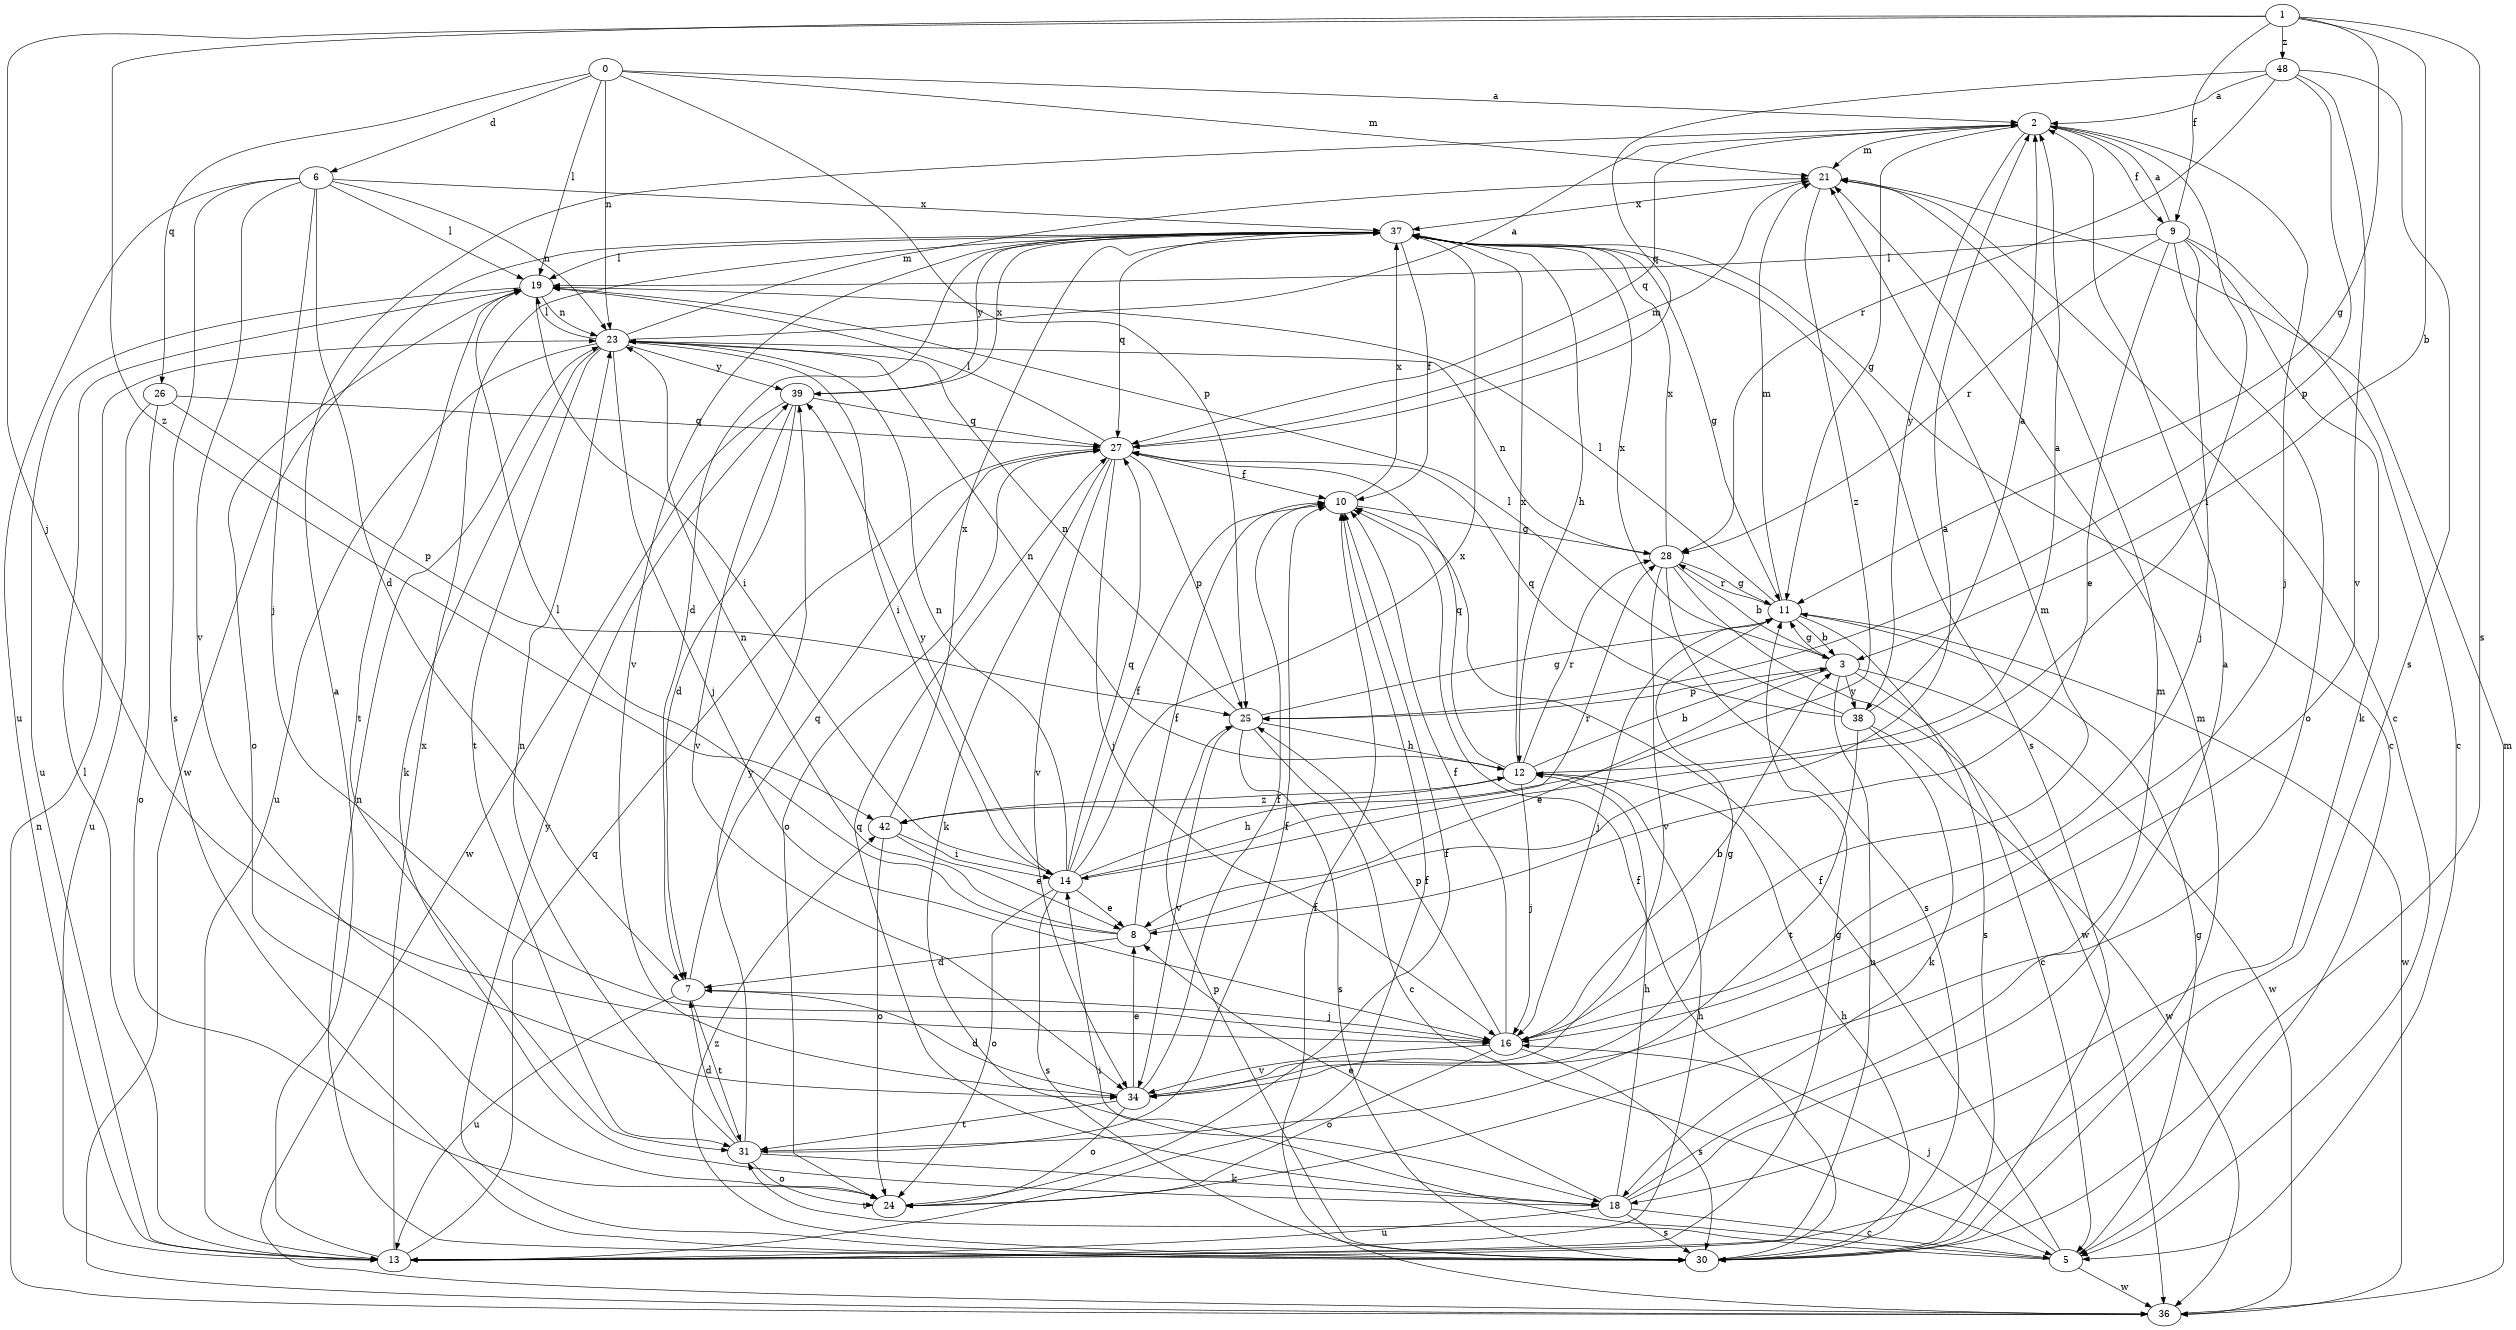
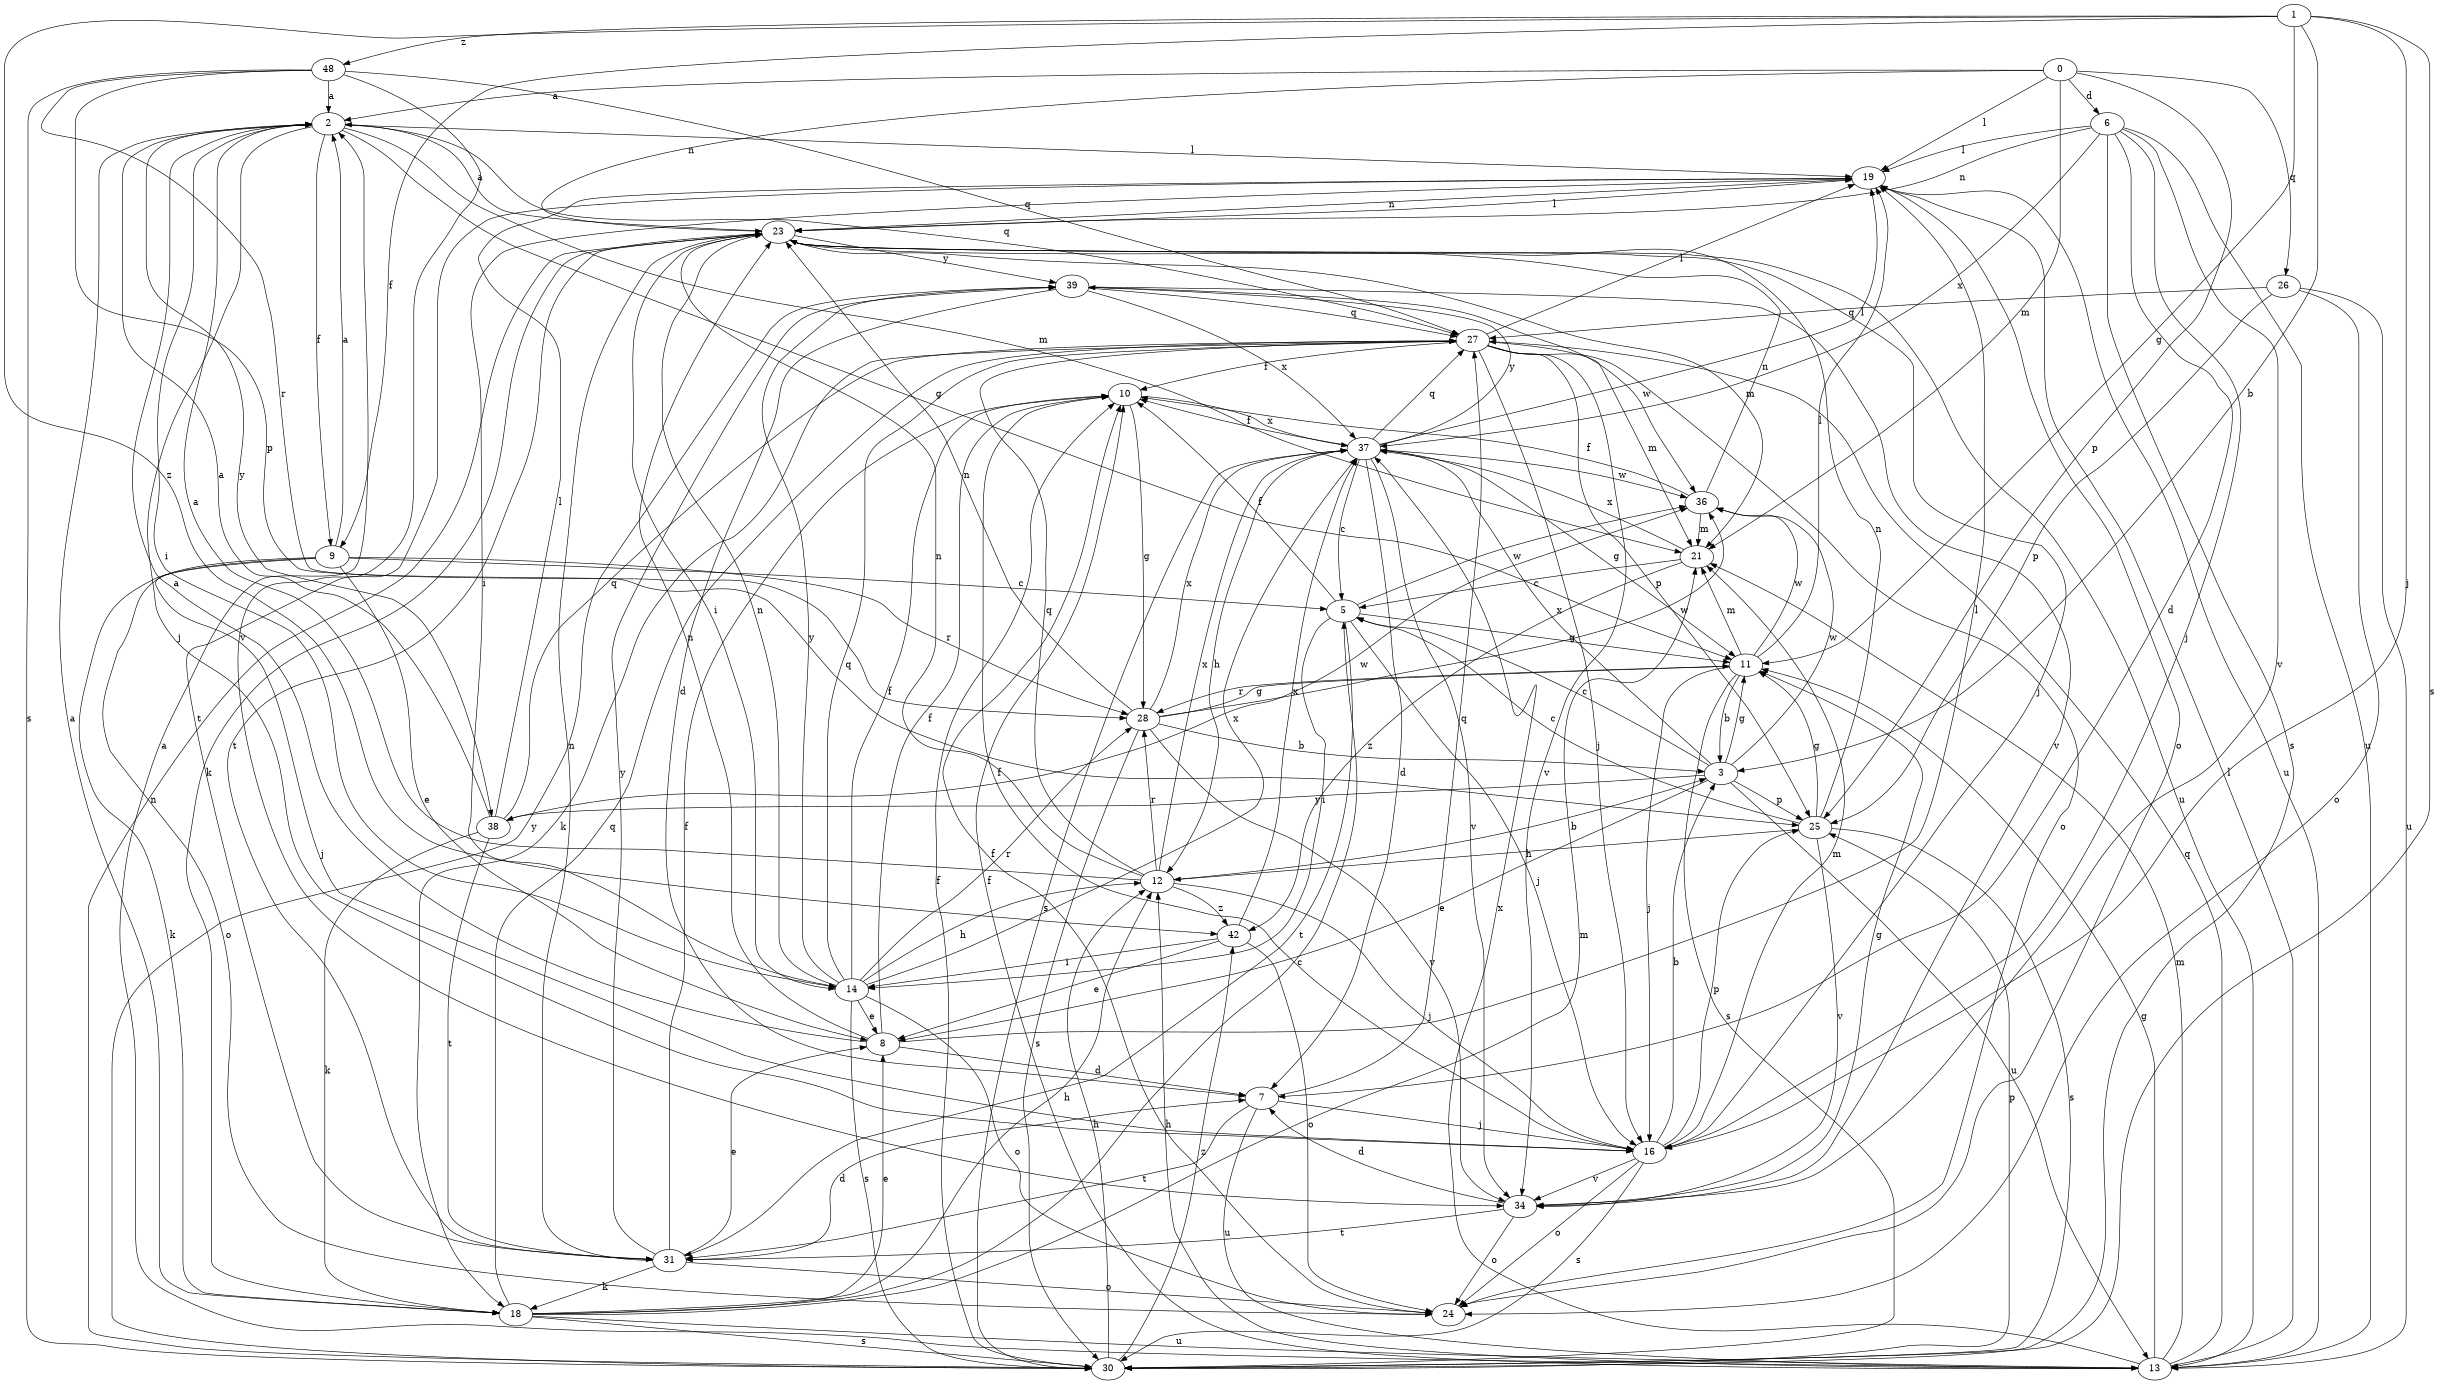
(1319, 277) -> (1095, 151)
(1280, 778) -> none
(1134, 1020) -> (731, 1116)
